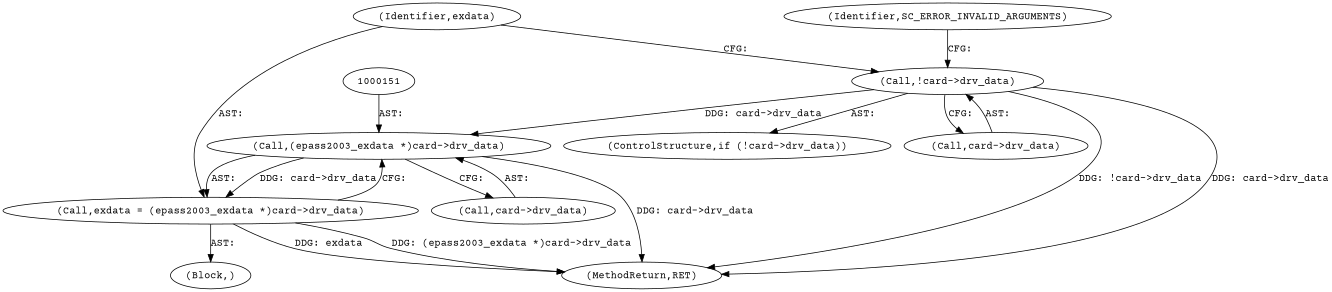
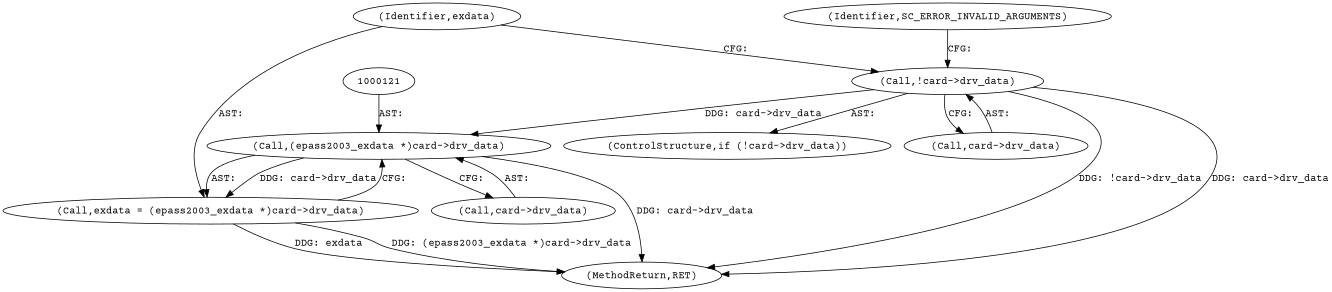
(379, 81) -> (379, 81)
(211, 275) -> none
